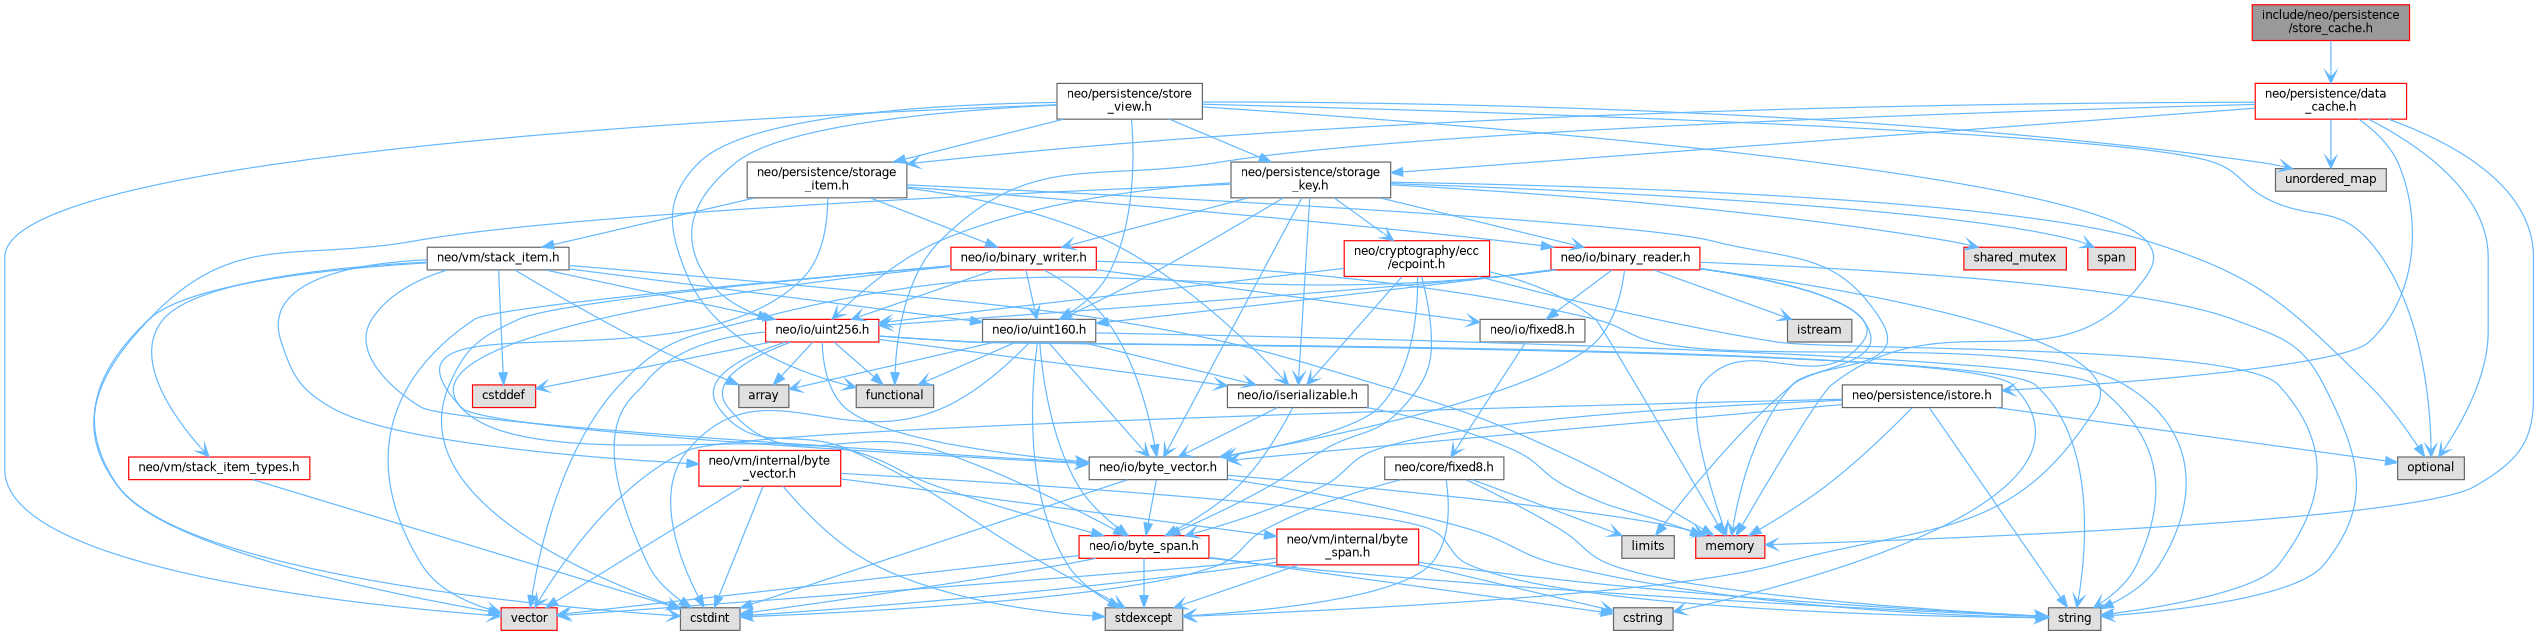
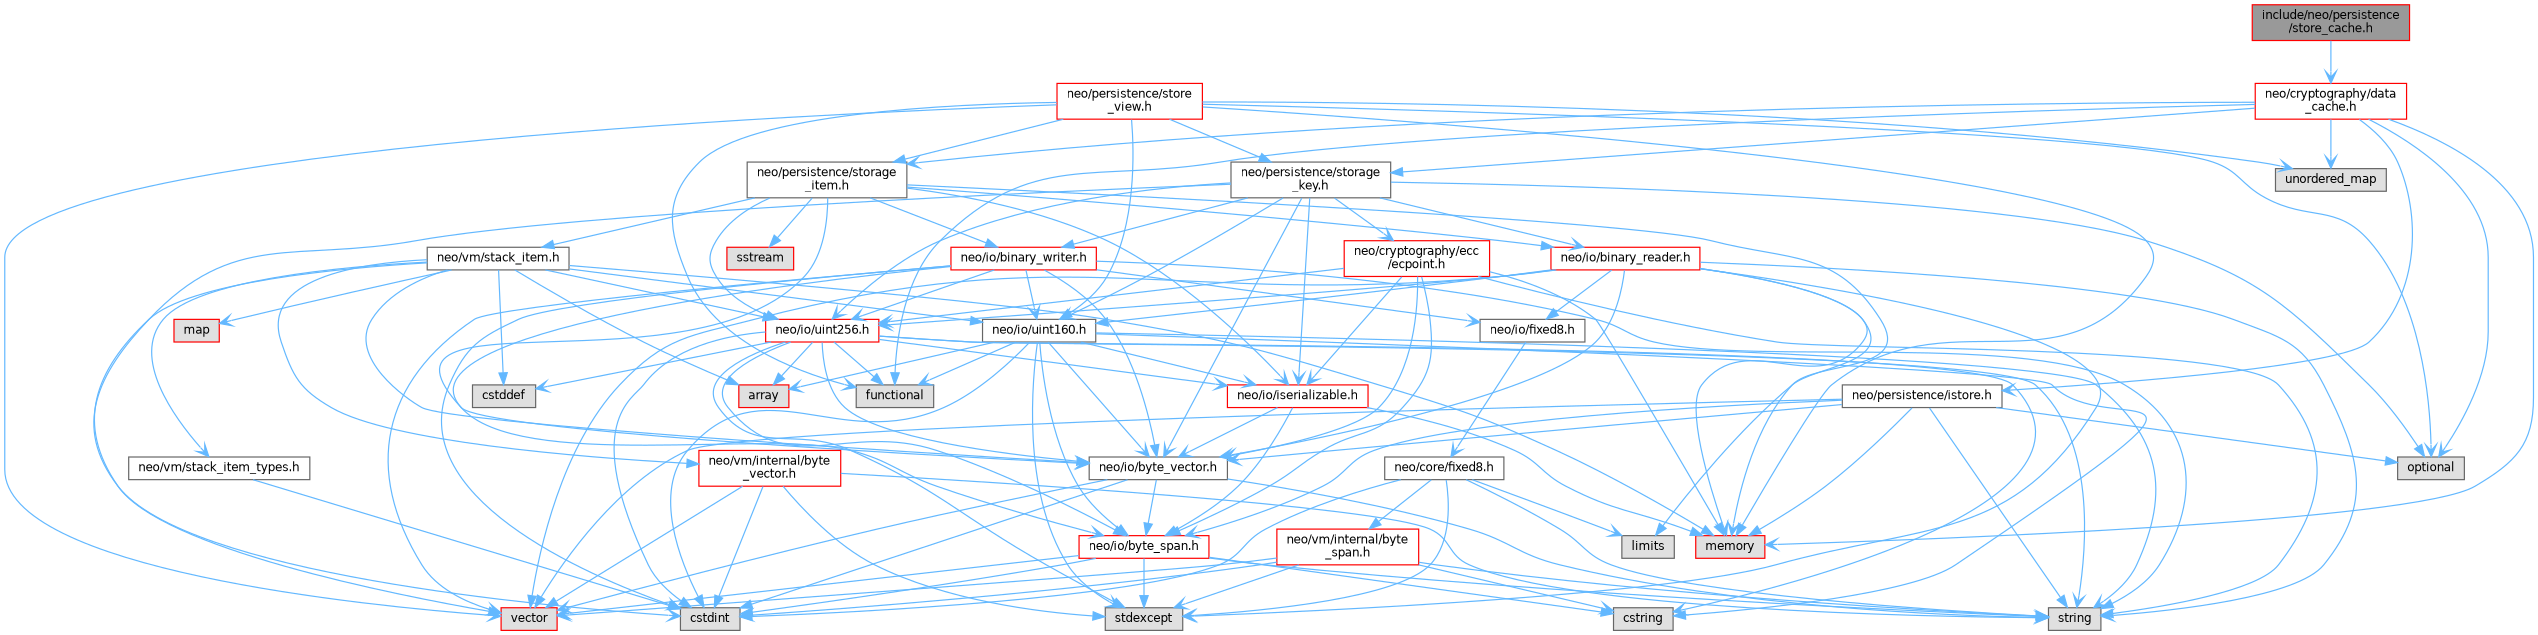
(1130, 101) -> (1130, 101)
(2331, 101) -> (2331, 101)
(795, 137) -> (710, 256)
(1161, 221) -> (1161, 221)
none -> (760, 259)
(2015, 259) -> none
(2112, 259) -> none
none -> (197, 331)
(1820, 331) -> none
(504, 396) -> (504, 396)
(764, 396) -> (764, 396)
(1298, 396) -> (1298, 396)
none -> (2076, 400)
(1160, 419) -> (1160, 419)
(510, 432) -> (510, 432)
(219, 468) -> (219, 468)
(1037, 477) -> (1037, 477)
(1462, 498) -> (851, 535)
(947, 503) -> (935, 495)
(1021, 503) -> (1405, 501)
